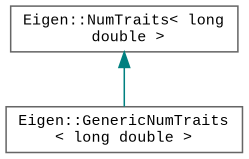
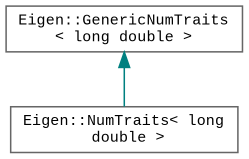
(124, 87) -> (124, 87)
